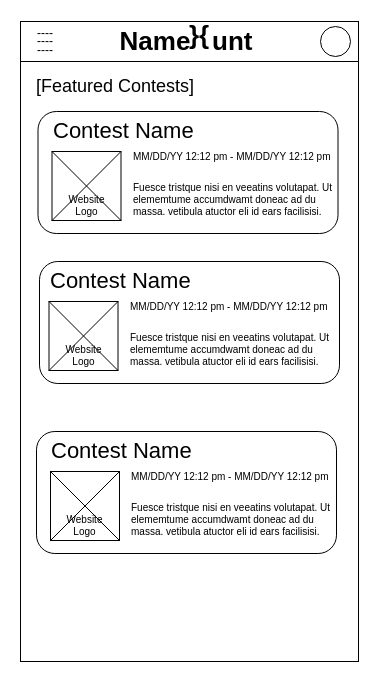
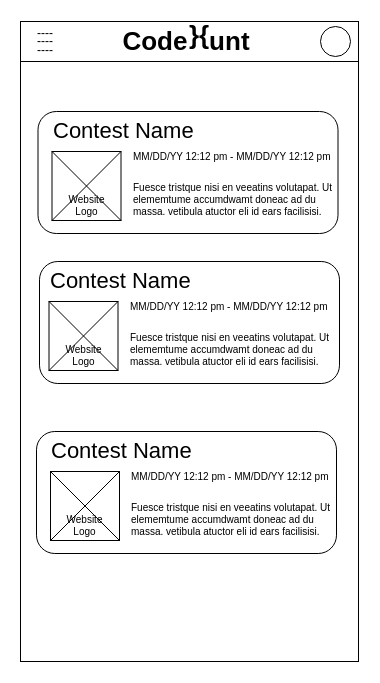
(187, 42) -> (187, 42)
(116, 87) -> none
